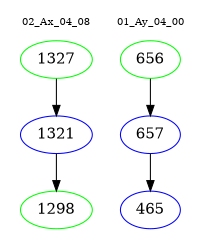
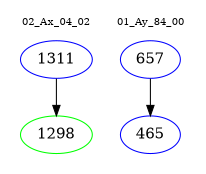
(56, 22) -> (56, 22)
(151, 22) -> (151, 22)
(56, 60) -> none
(150, 60) -> none
(56, 135) -> (56, 60)
